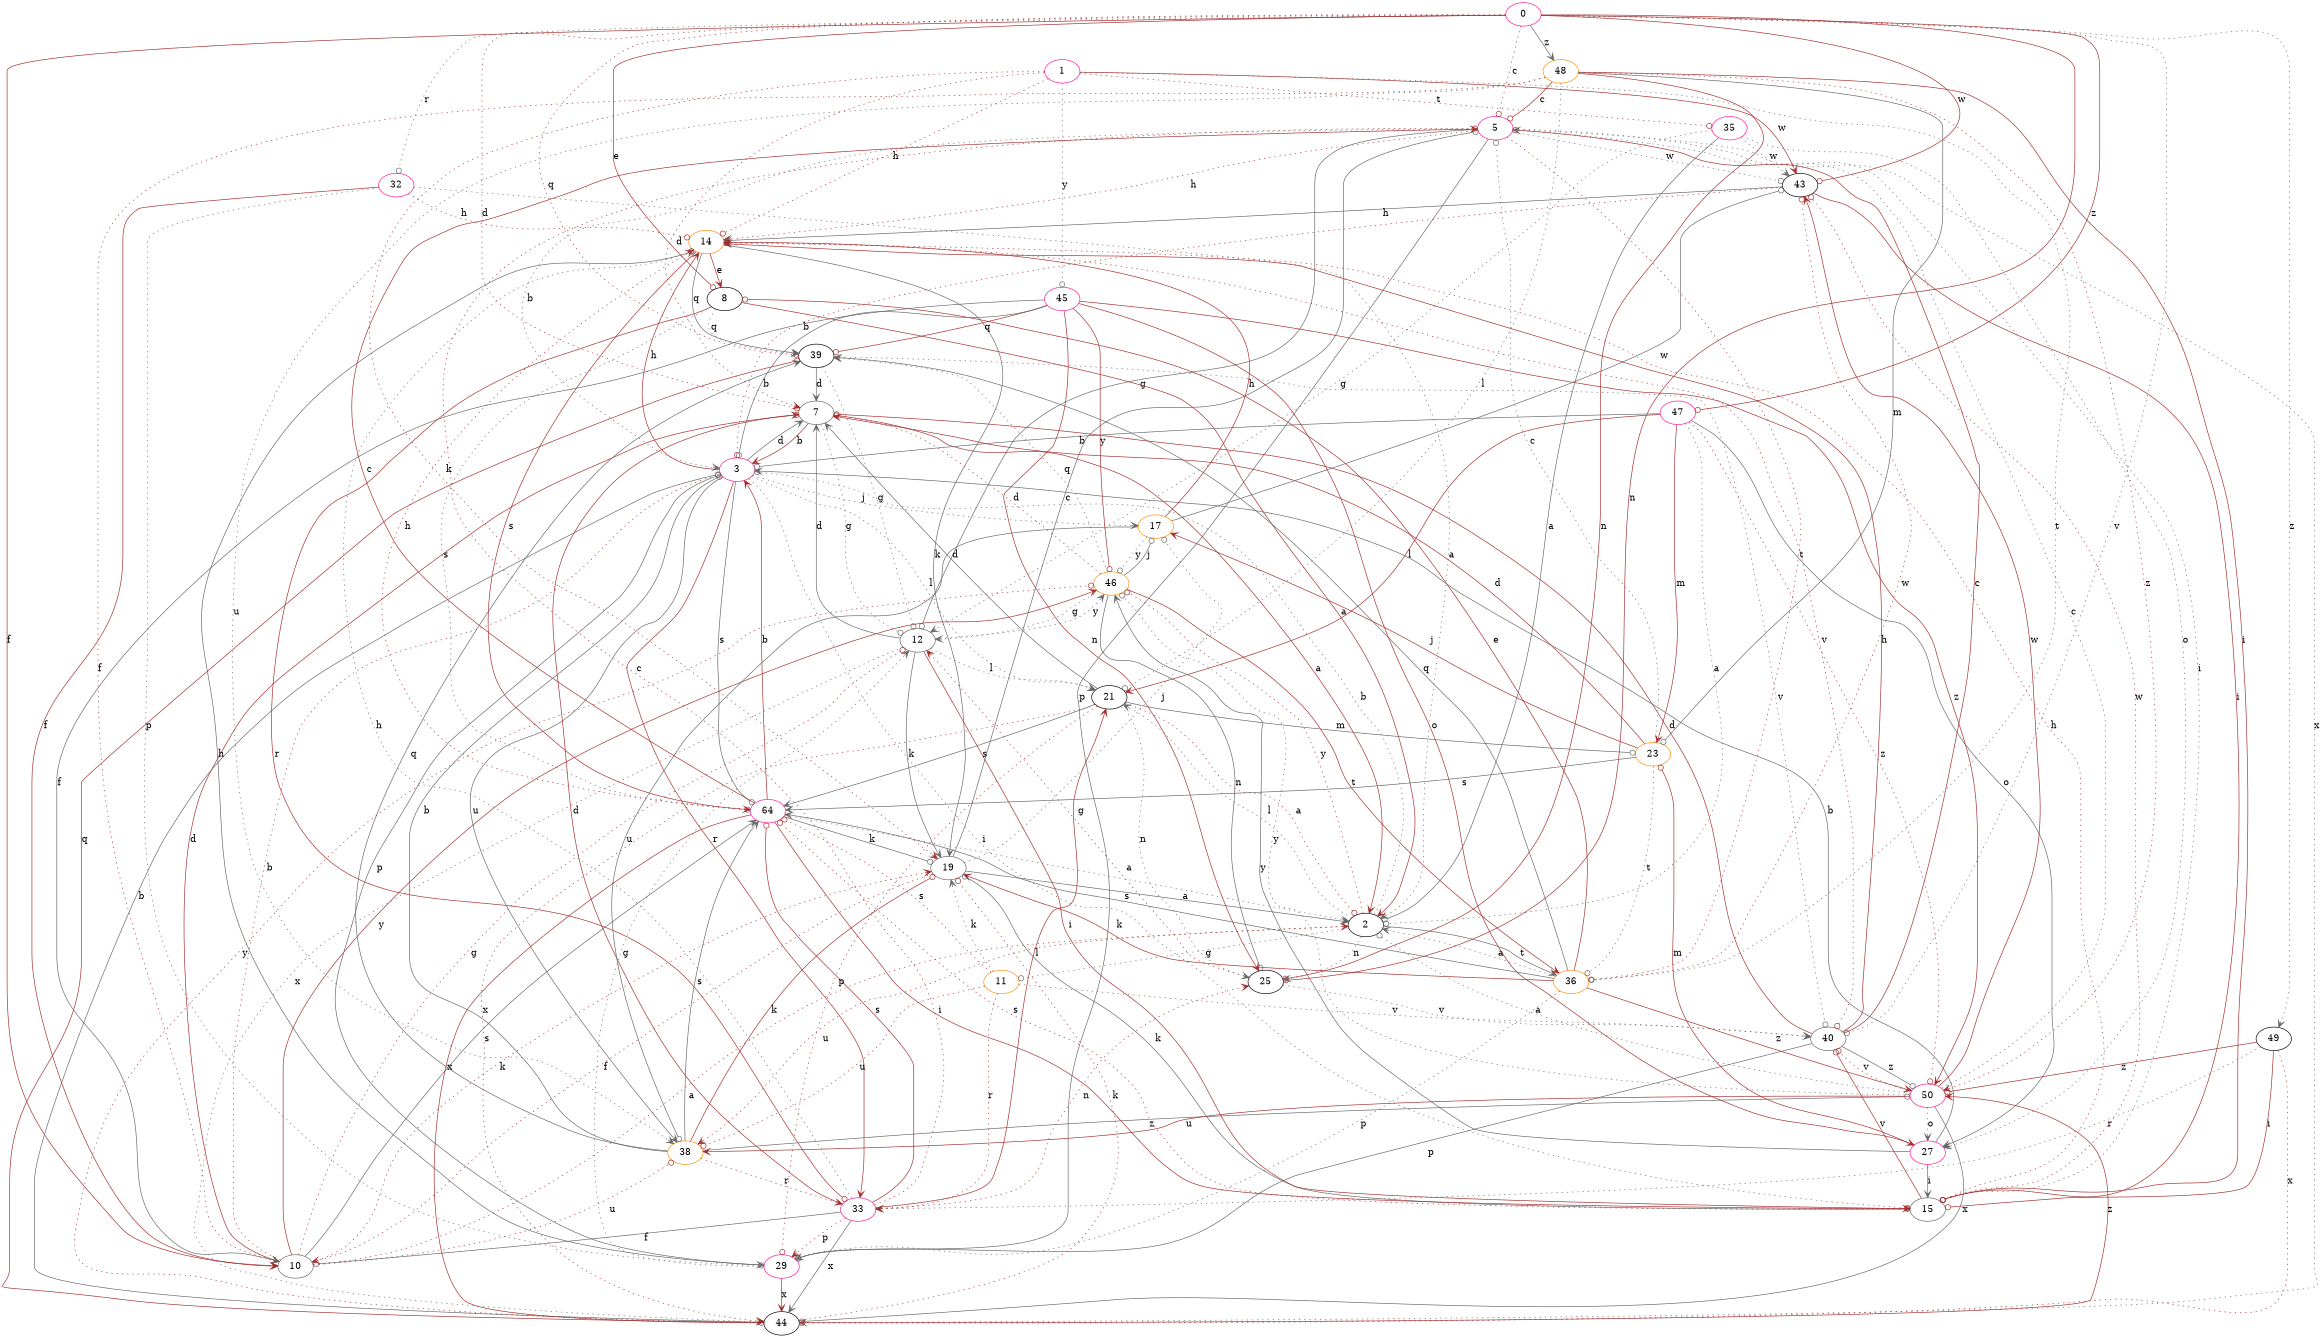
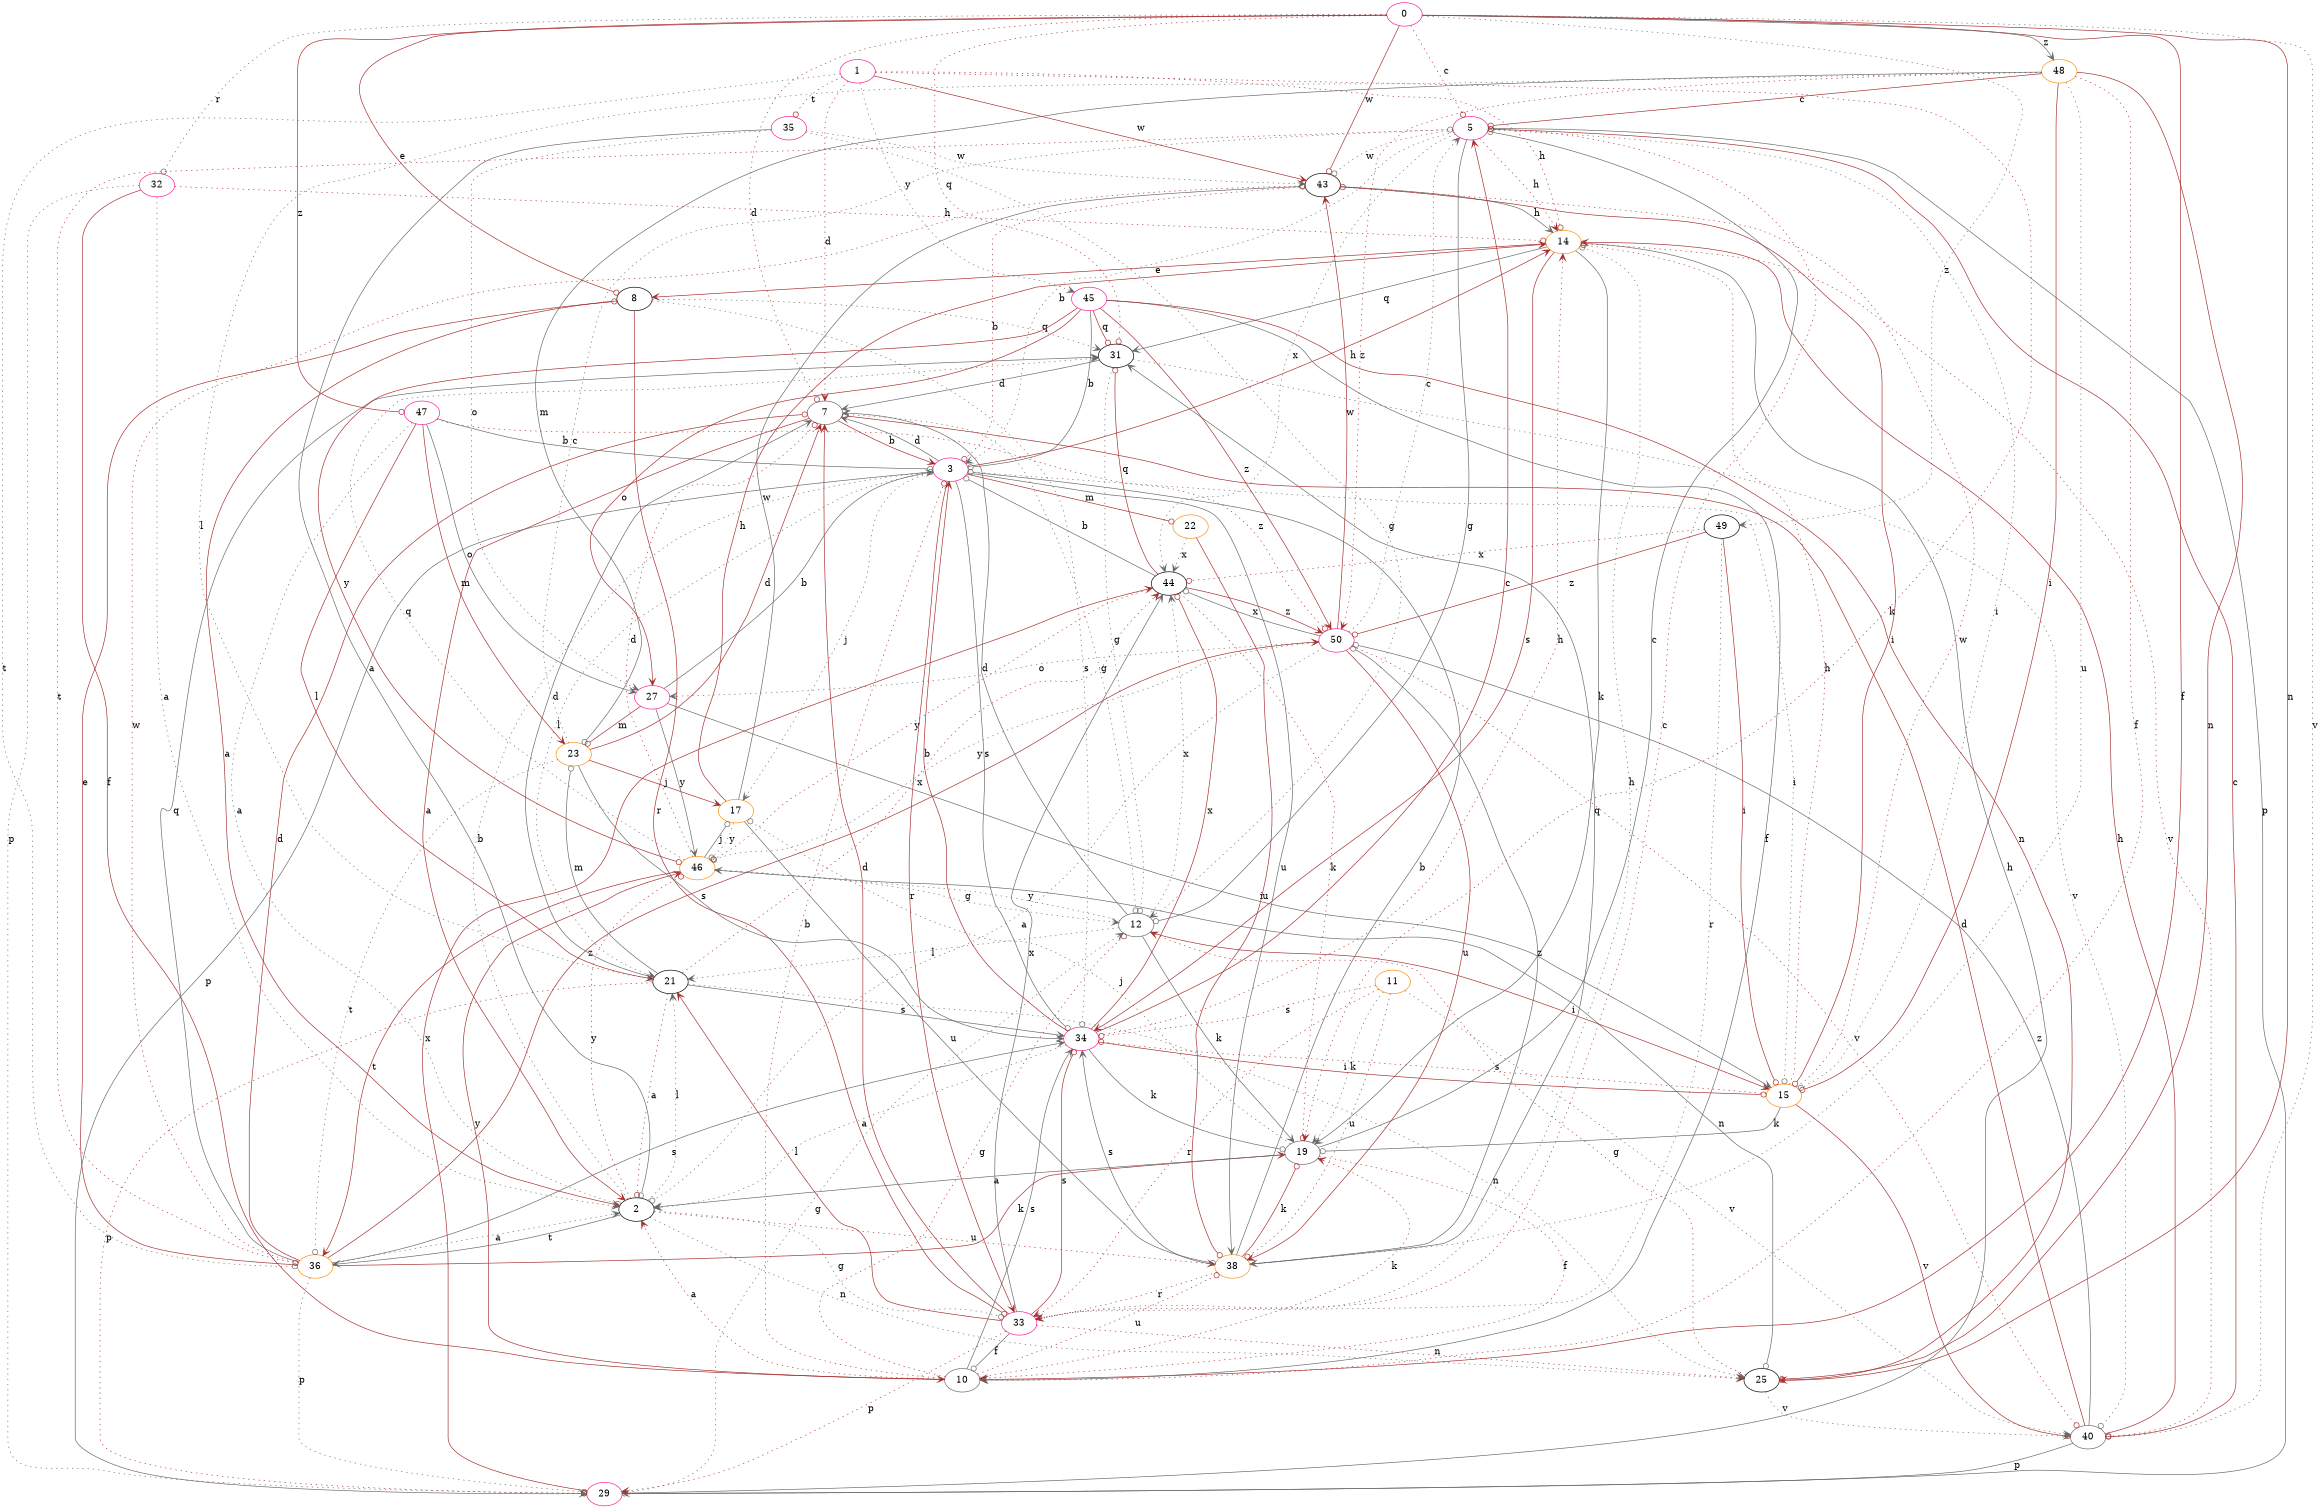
(1062, 182) -> (922, 220)
(816, 356) -> (1116, 356)
none -> (1191, 527)
(259, 698) -> (322, 698)
(768, 811) -> (1081, 1039)
(1211, 949) -> (829, 1263)
(1928, 1210) -> (1784, 1096)
